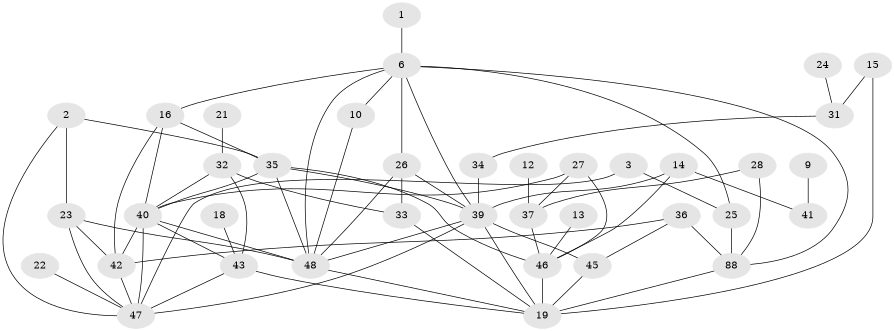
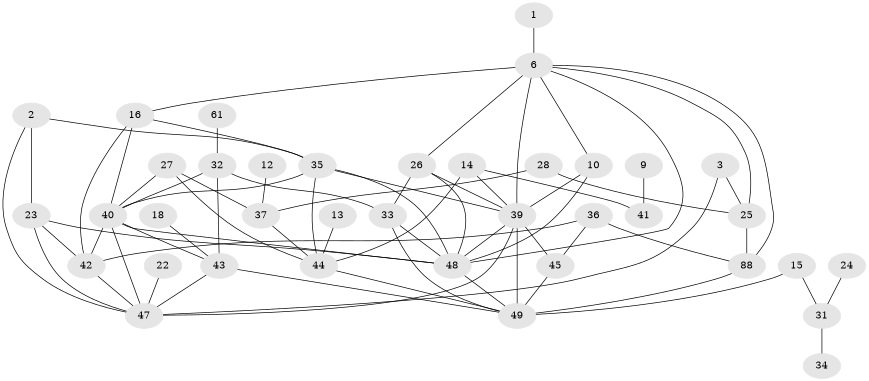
(222, 116) -> (217, 116)
(478, 196) -> (554, 192)
(759, 219) -> (638, 197)
none -> (424, 244)
(542, 266) -> (319, 266)
(542, 316) -> (517, 316)
